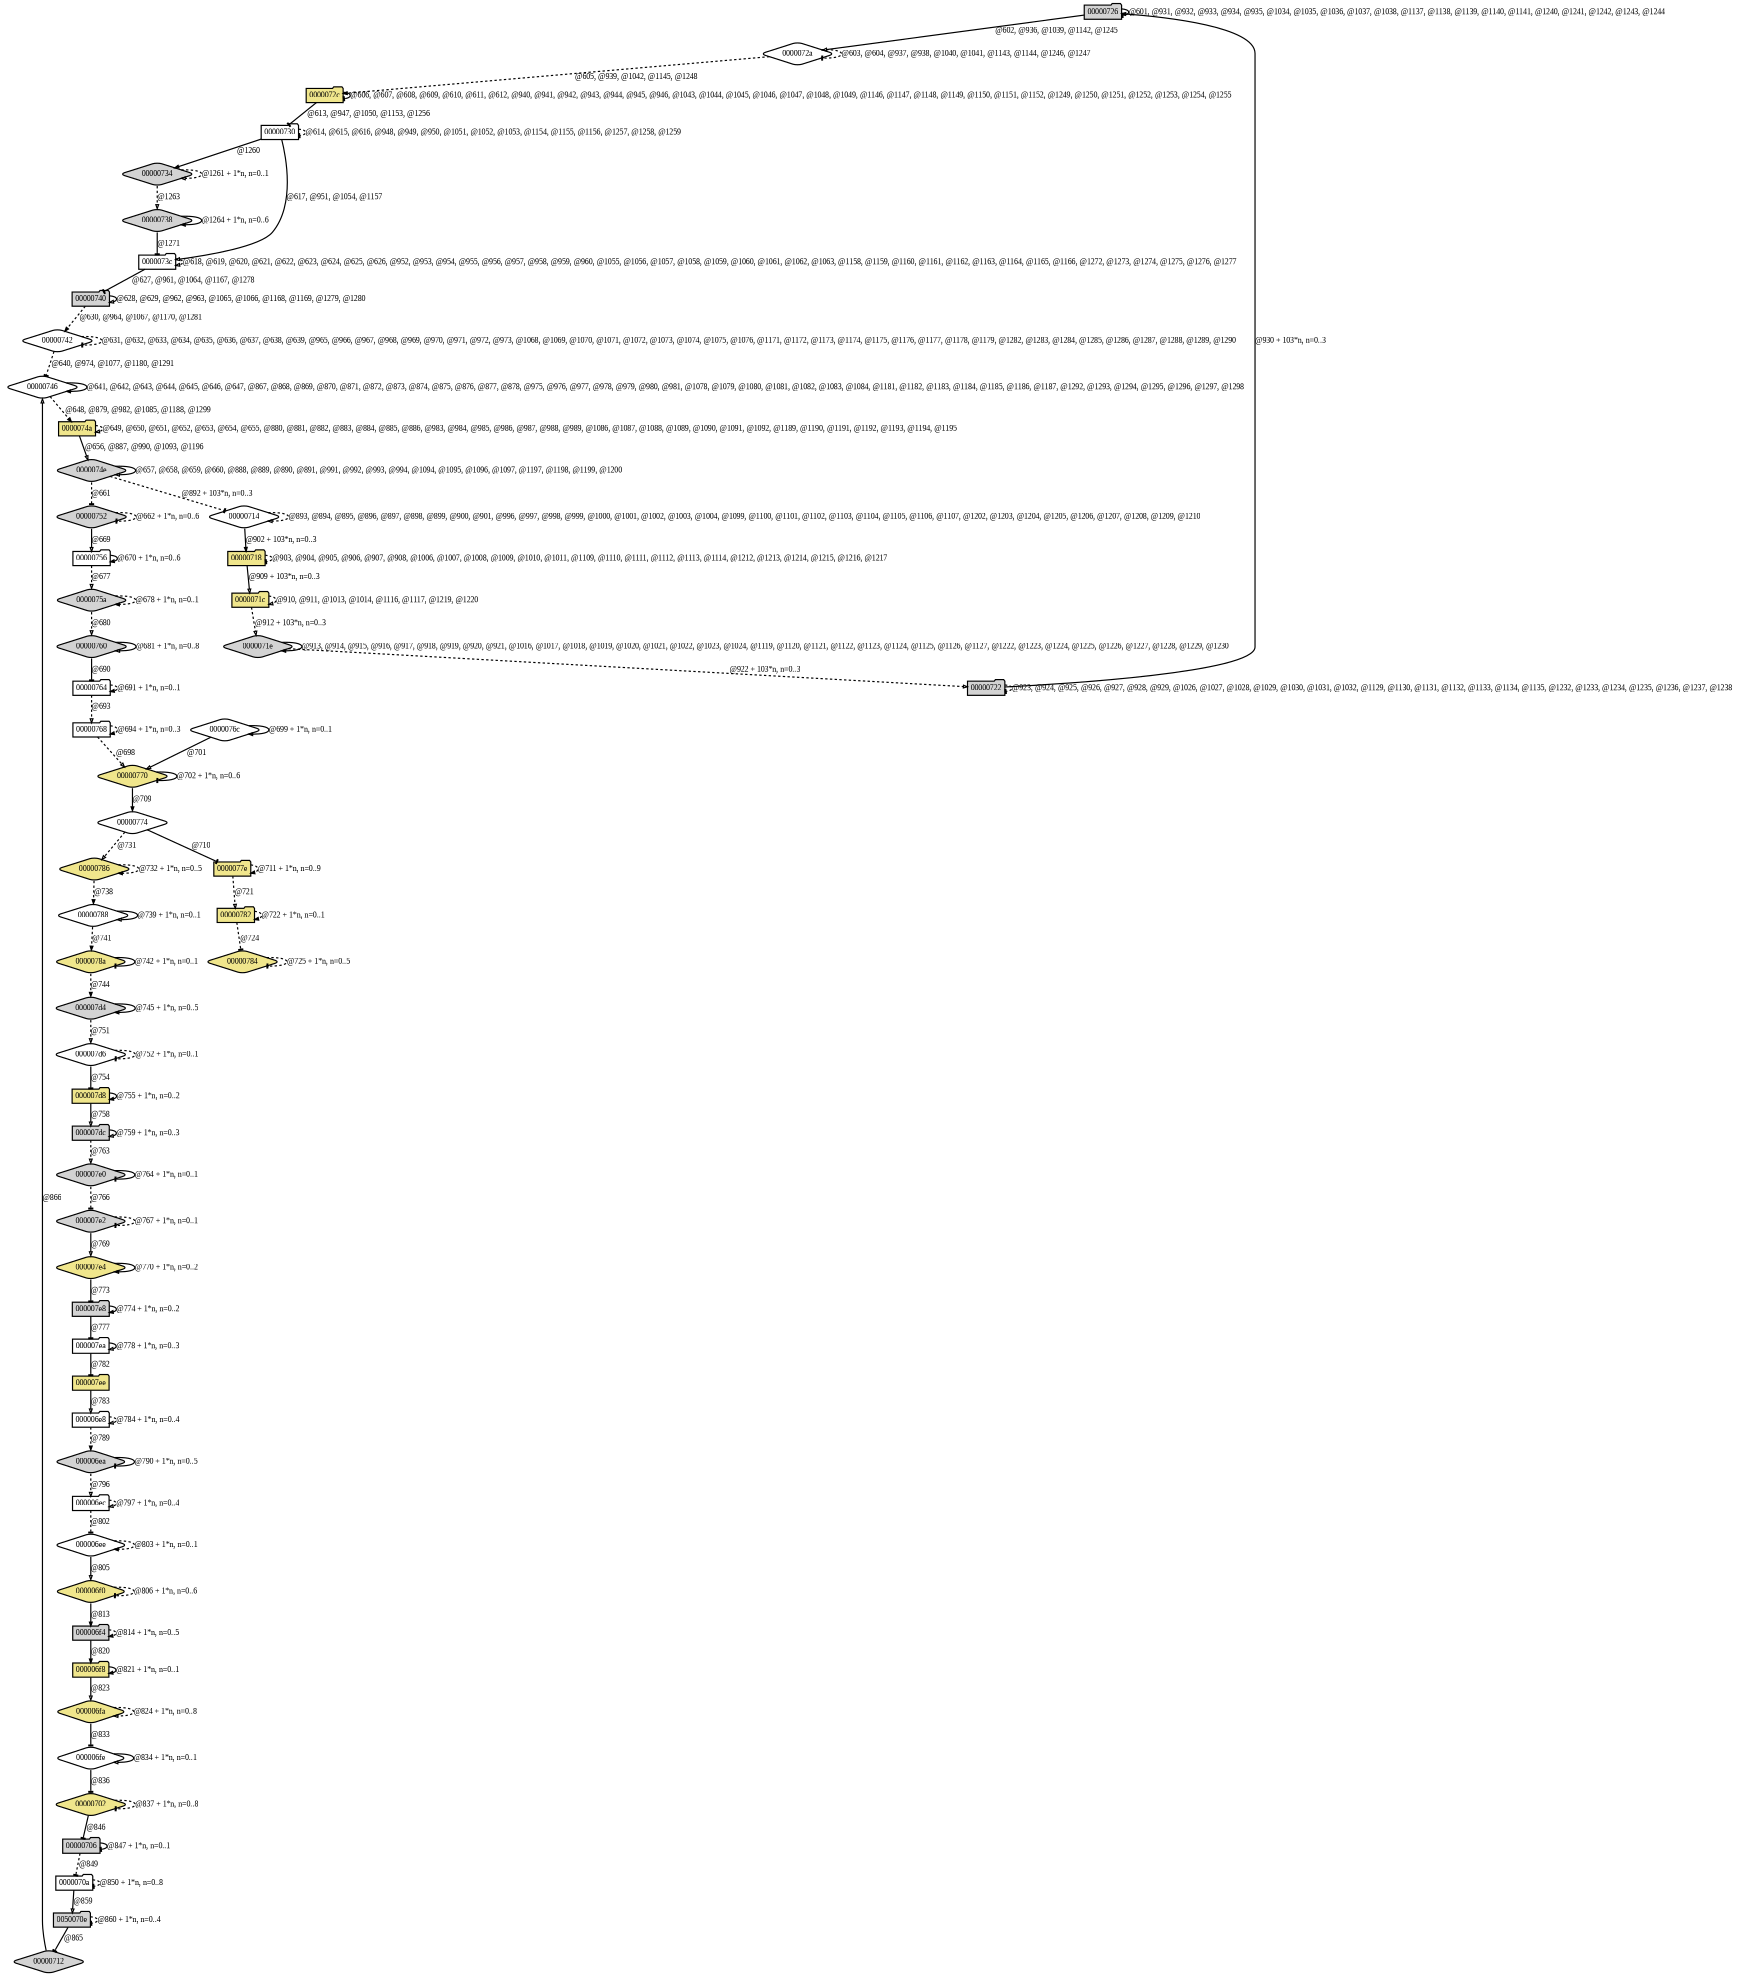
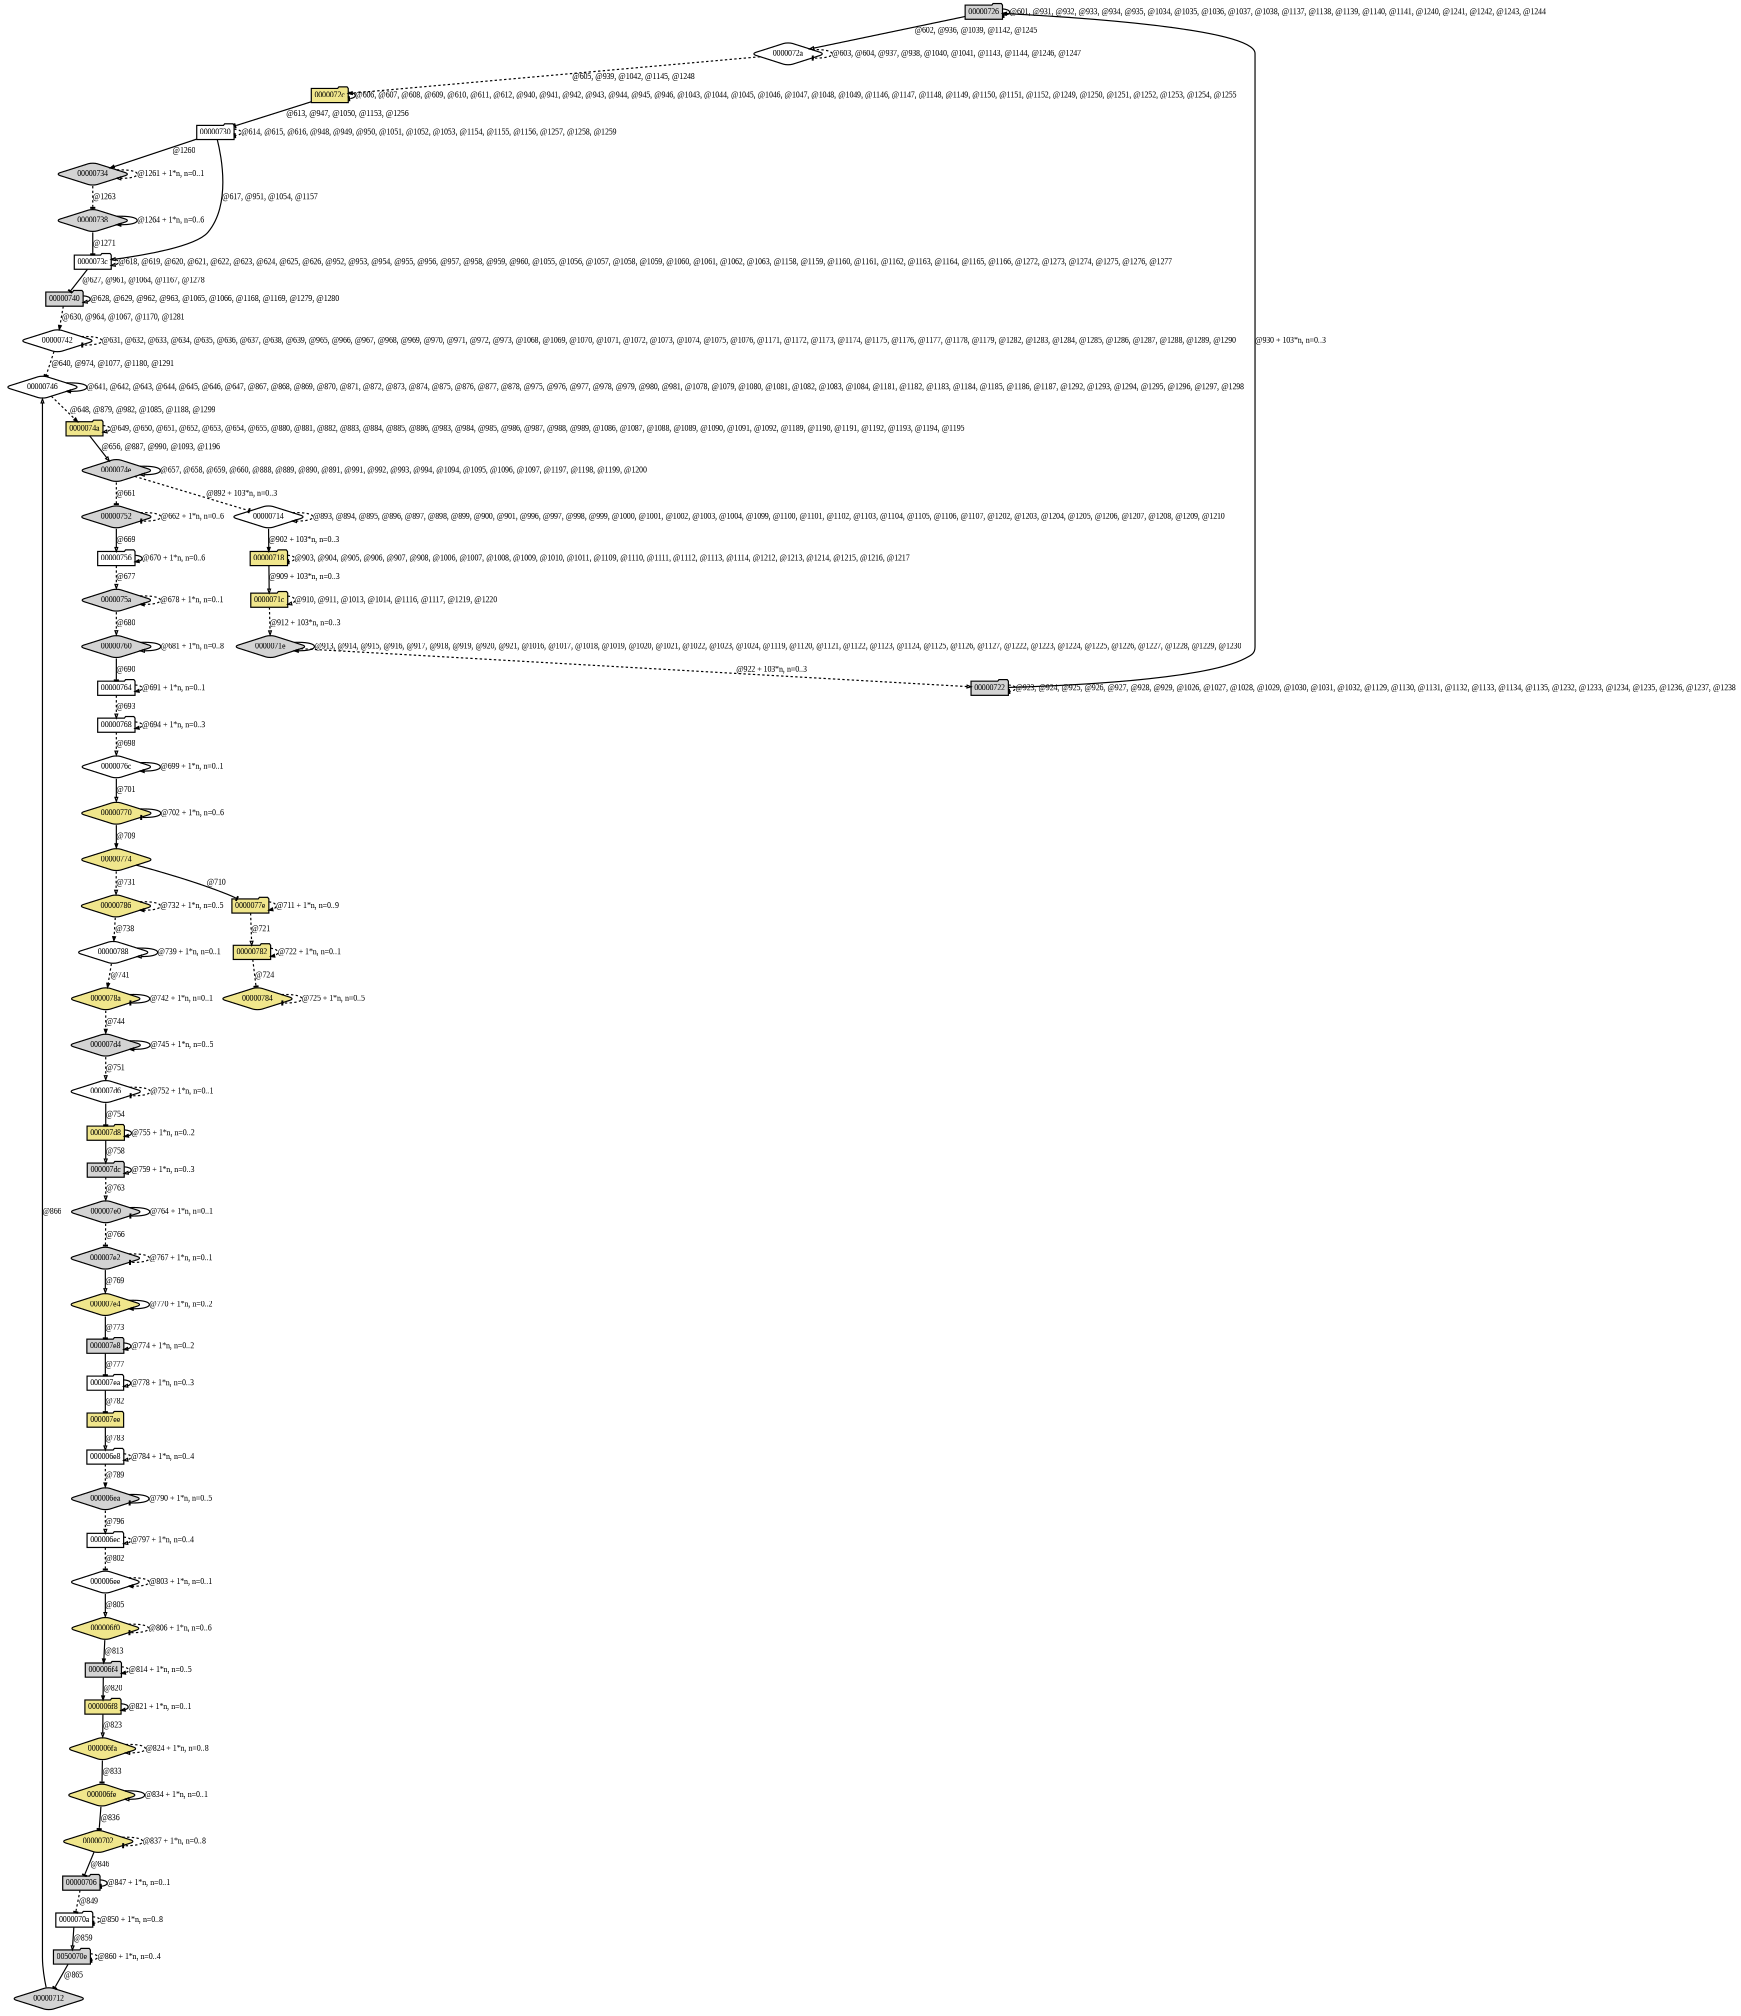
(157, 195) -> (93, 196)
(110, 750) -> (116, 742)
(132, 823) -> (116, 860)
(91, 1758) -> (102, 1795)
